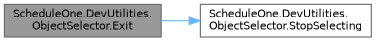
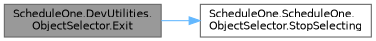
(286, 21) -> (286, 21)
